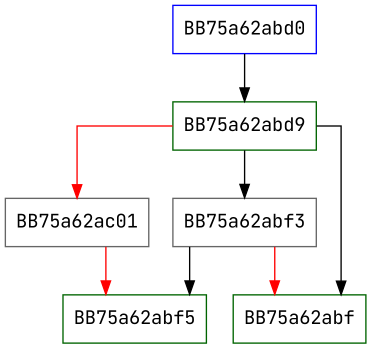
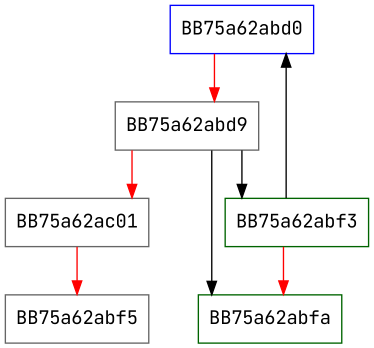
(245, 71) -> (214, 71)
(245, 126) -> (187, 126)
(245, 222) -> (297, 222)
(190, 264) -> (286, 133)
(135, 319) -> (77, 319)
(300, 319) -> (270, 319)
